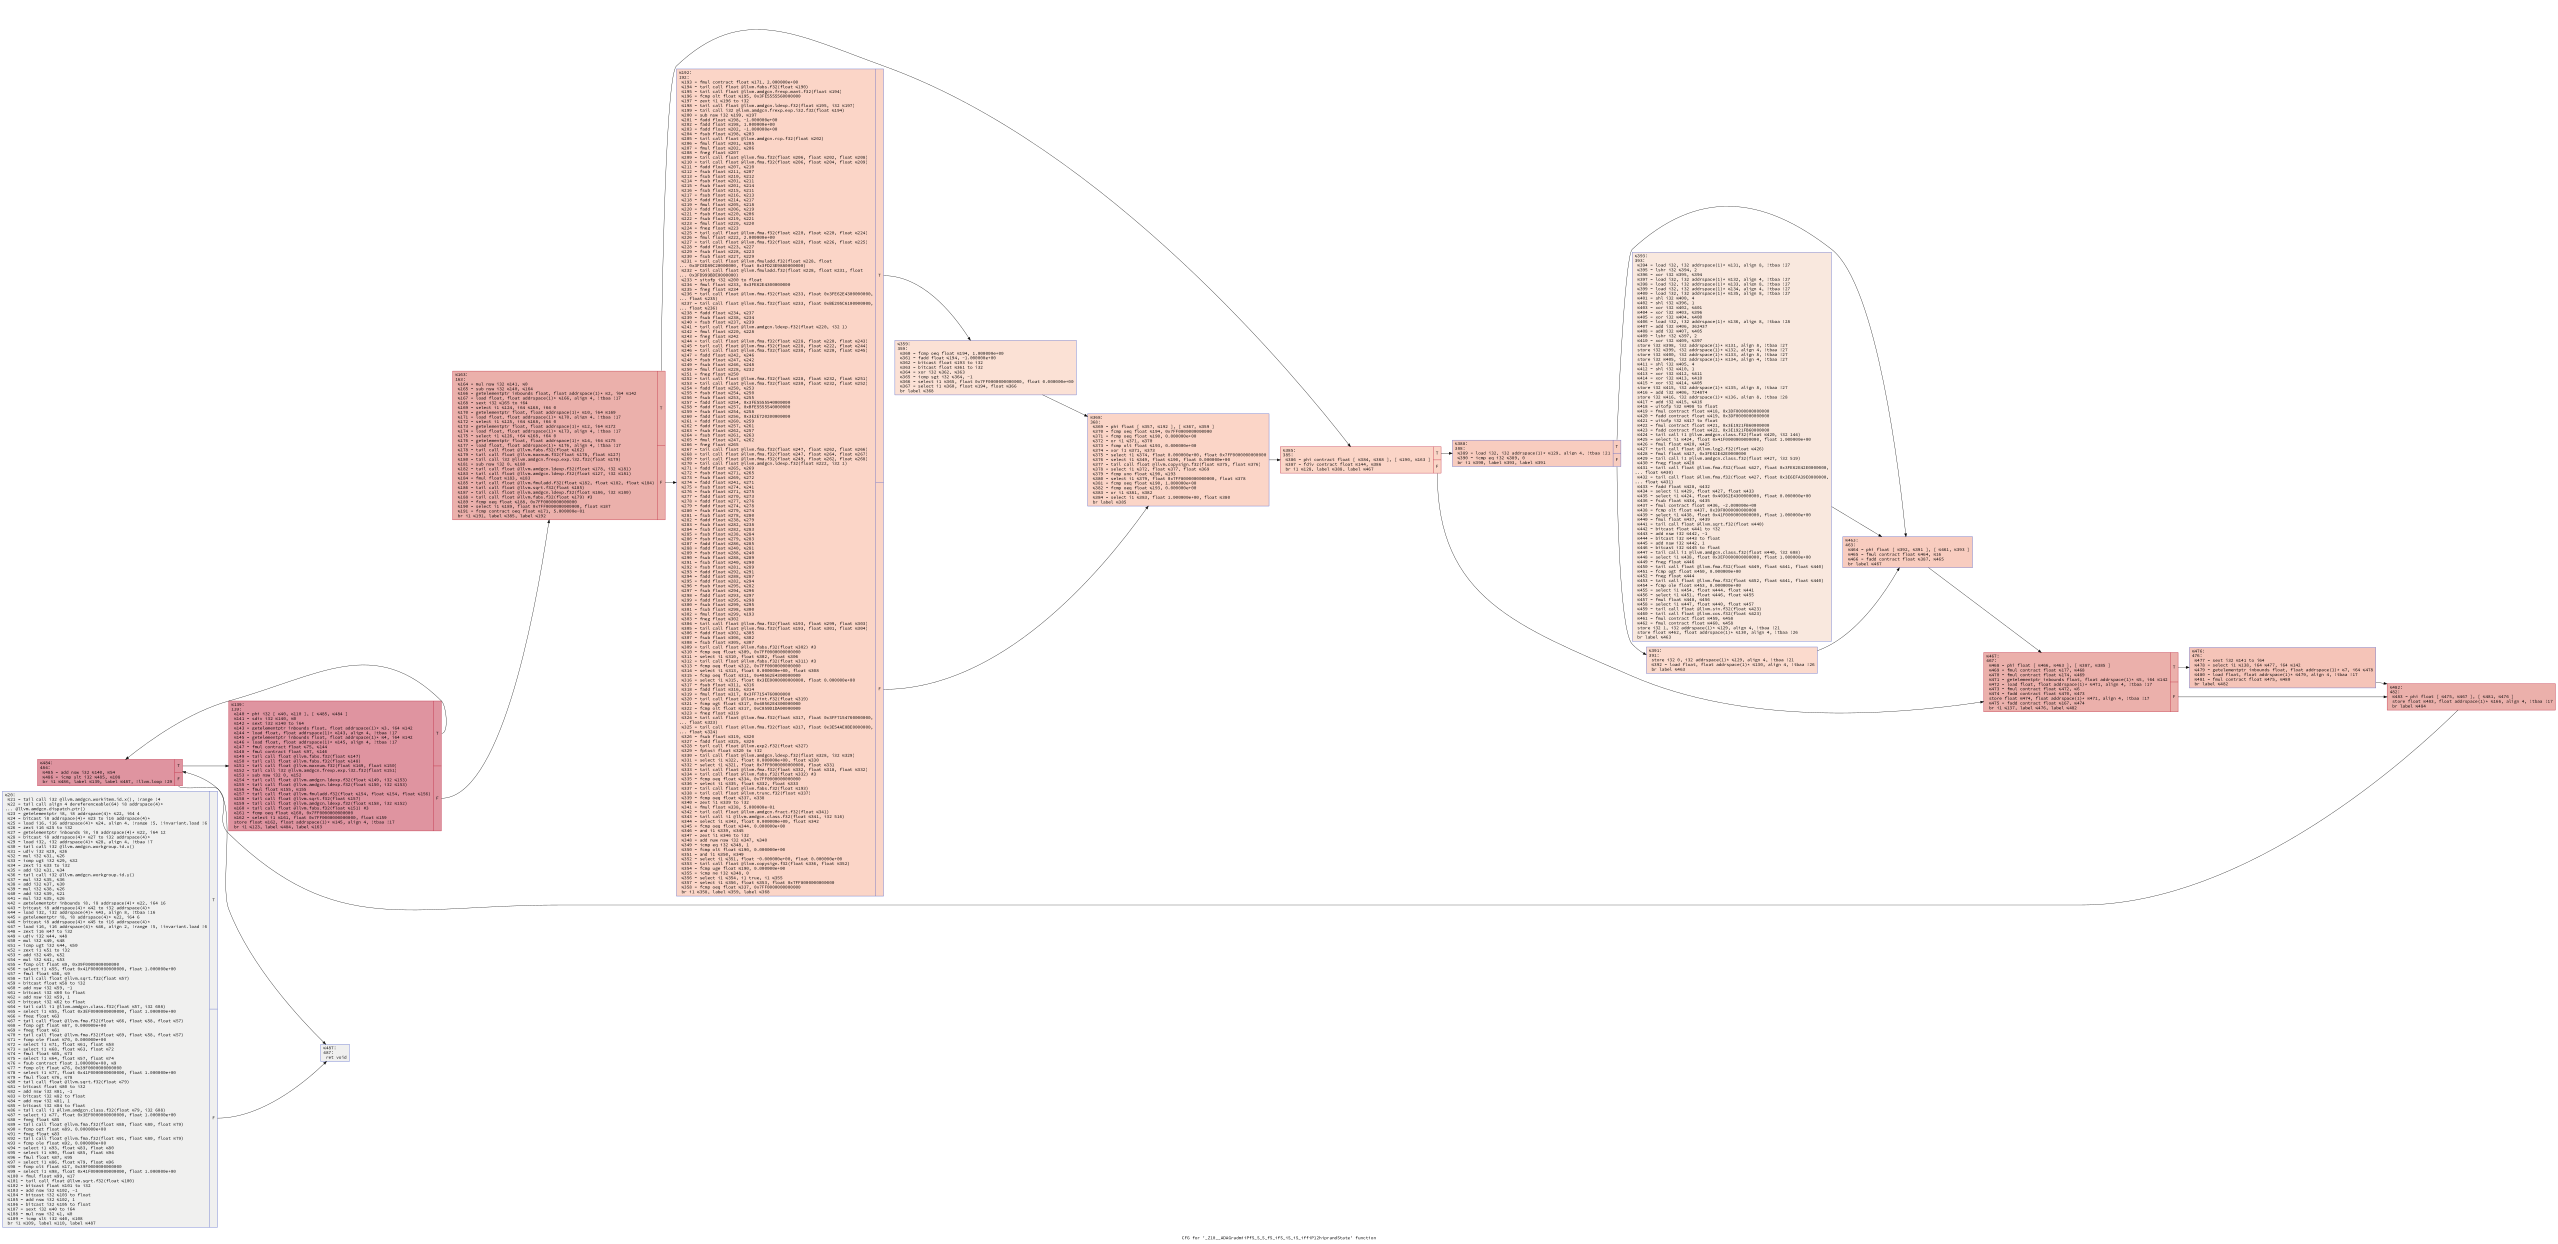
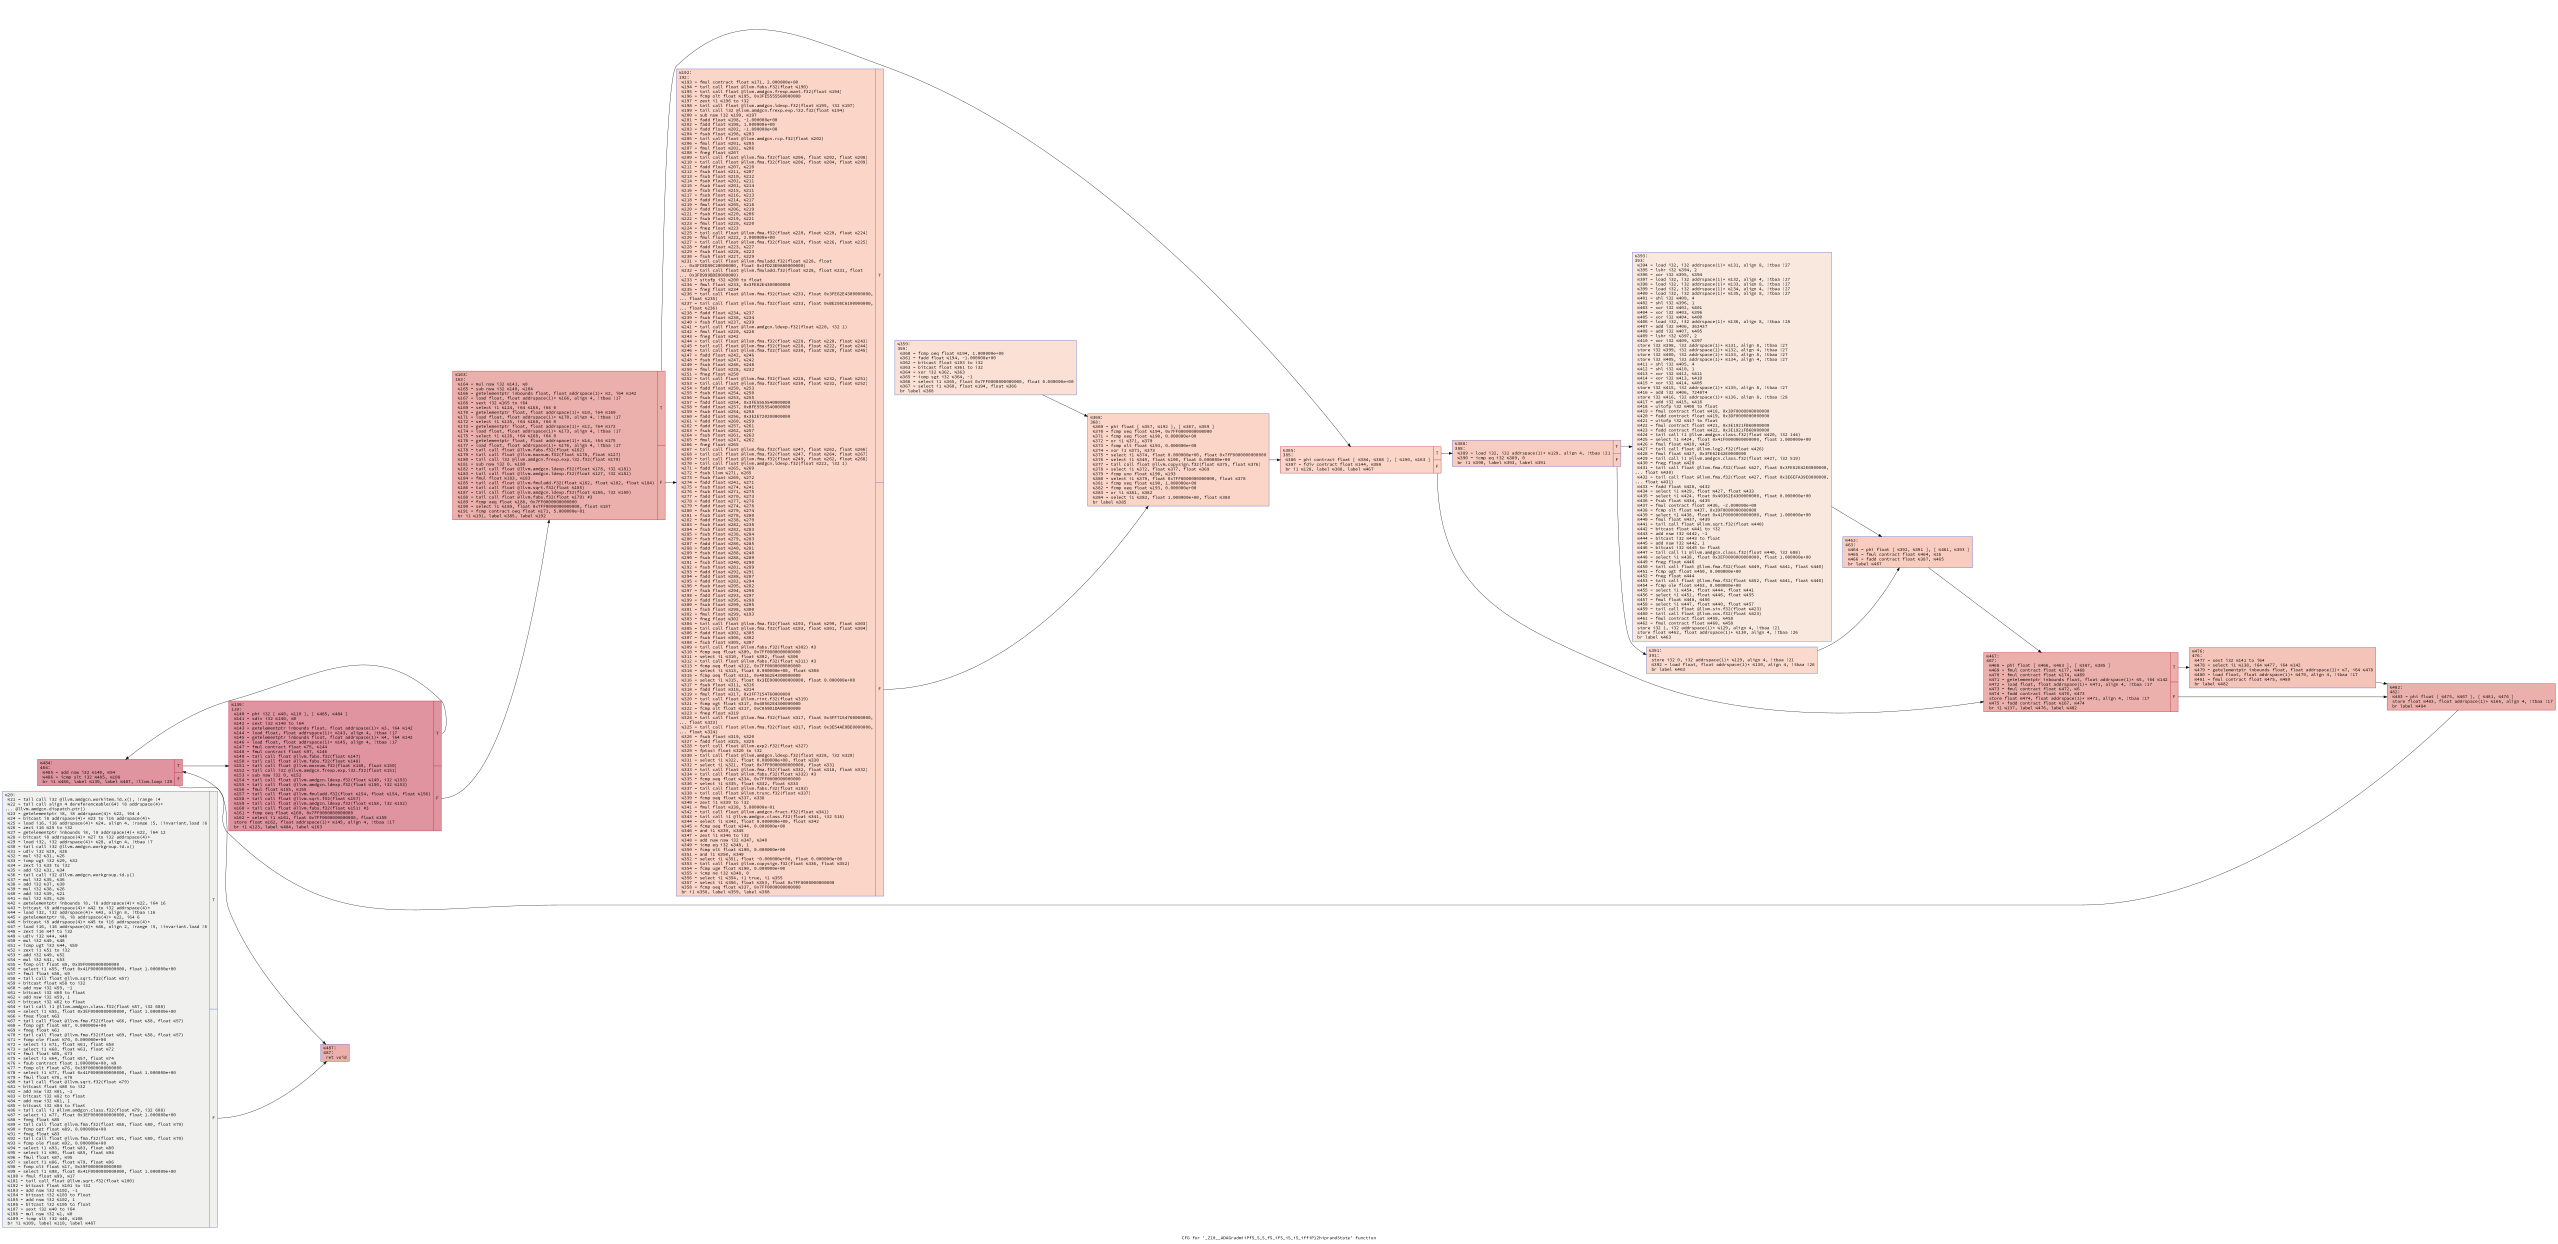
(1783, 219) -> (1625, 447)
(933, 296) -> none
(717, 473) -> (715, 473)
(335, 1053) -> (335, 1053)
